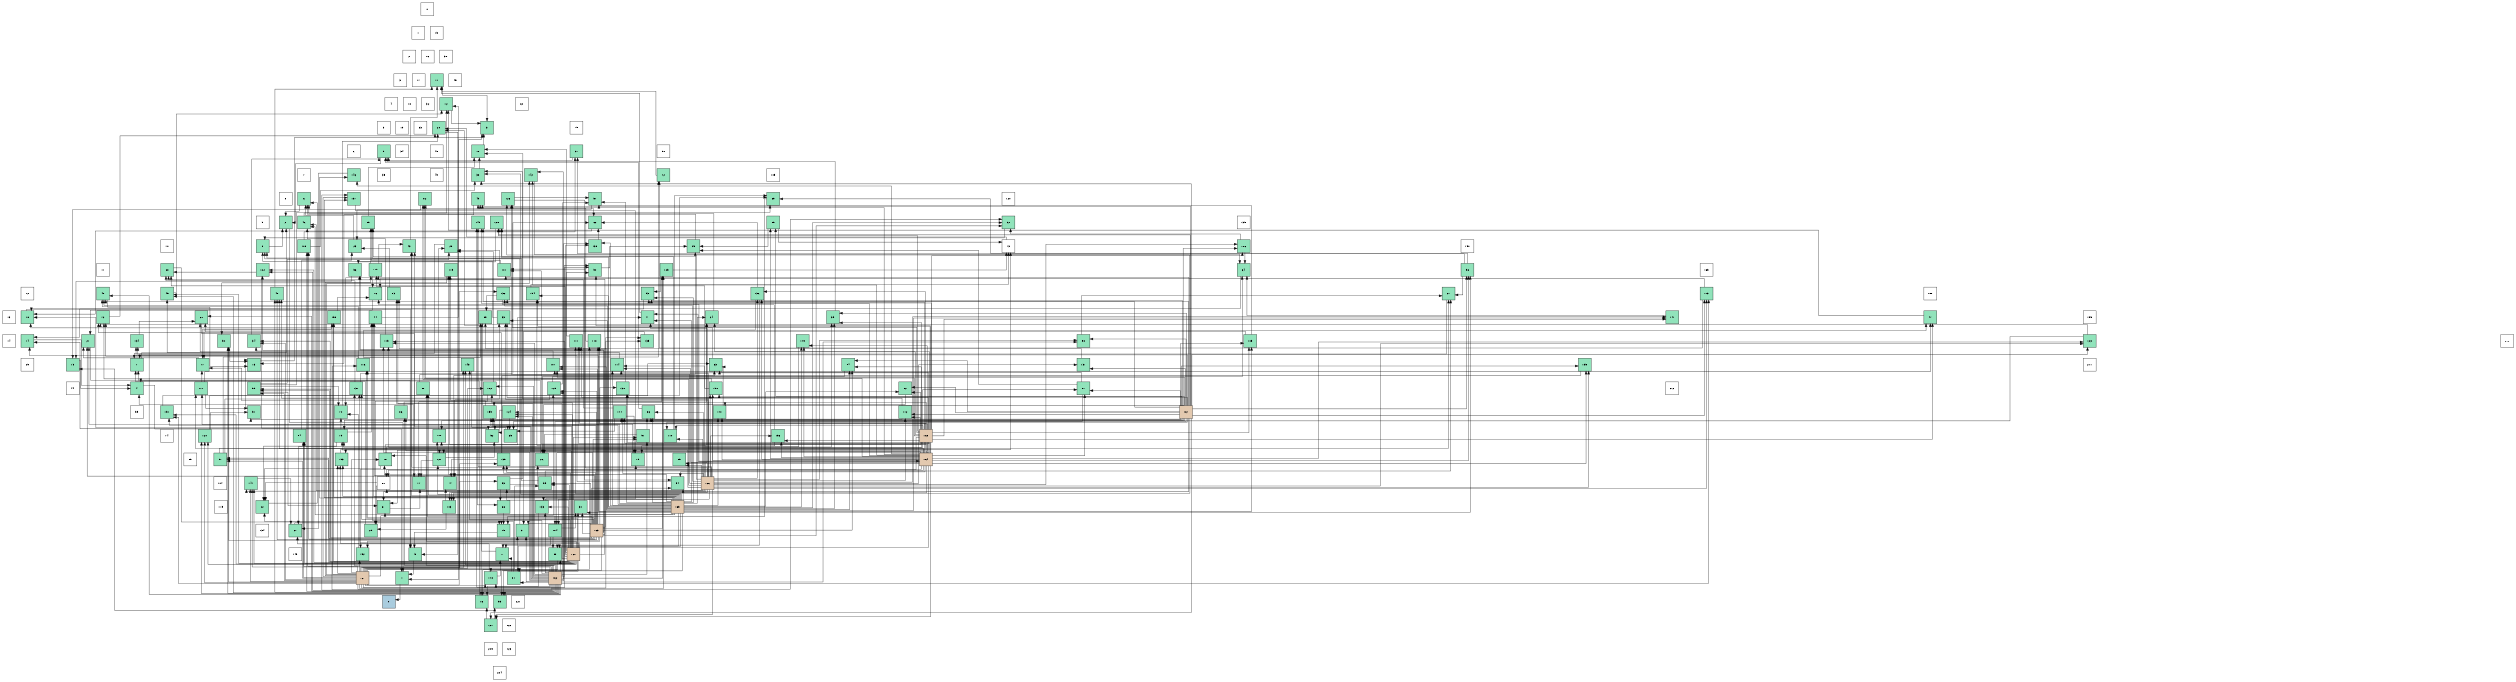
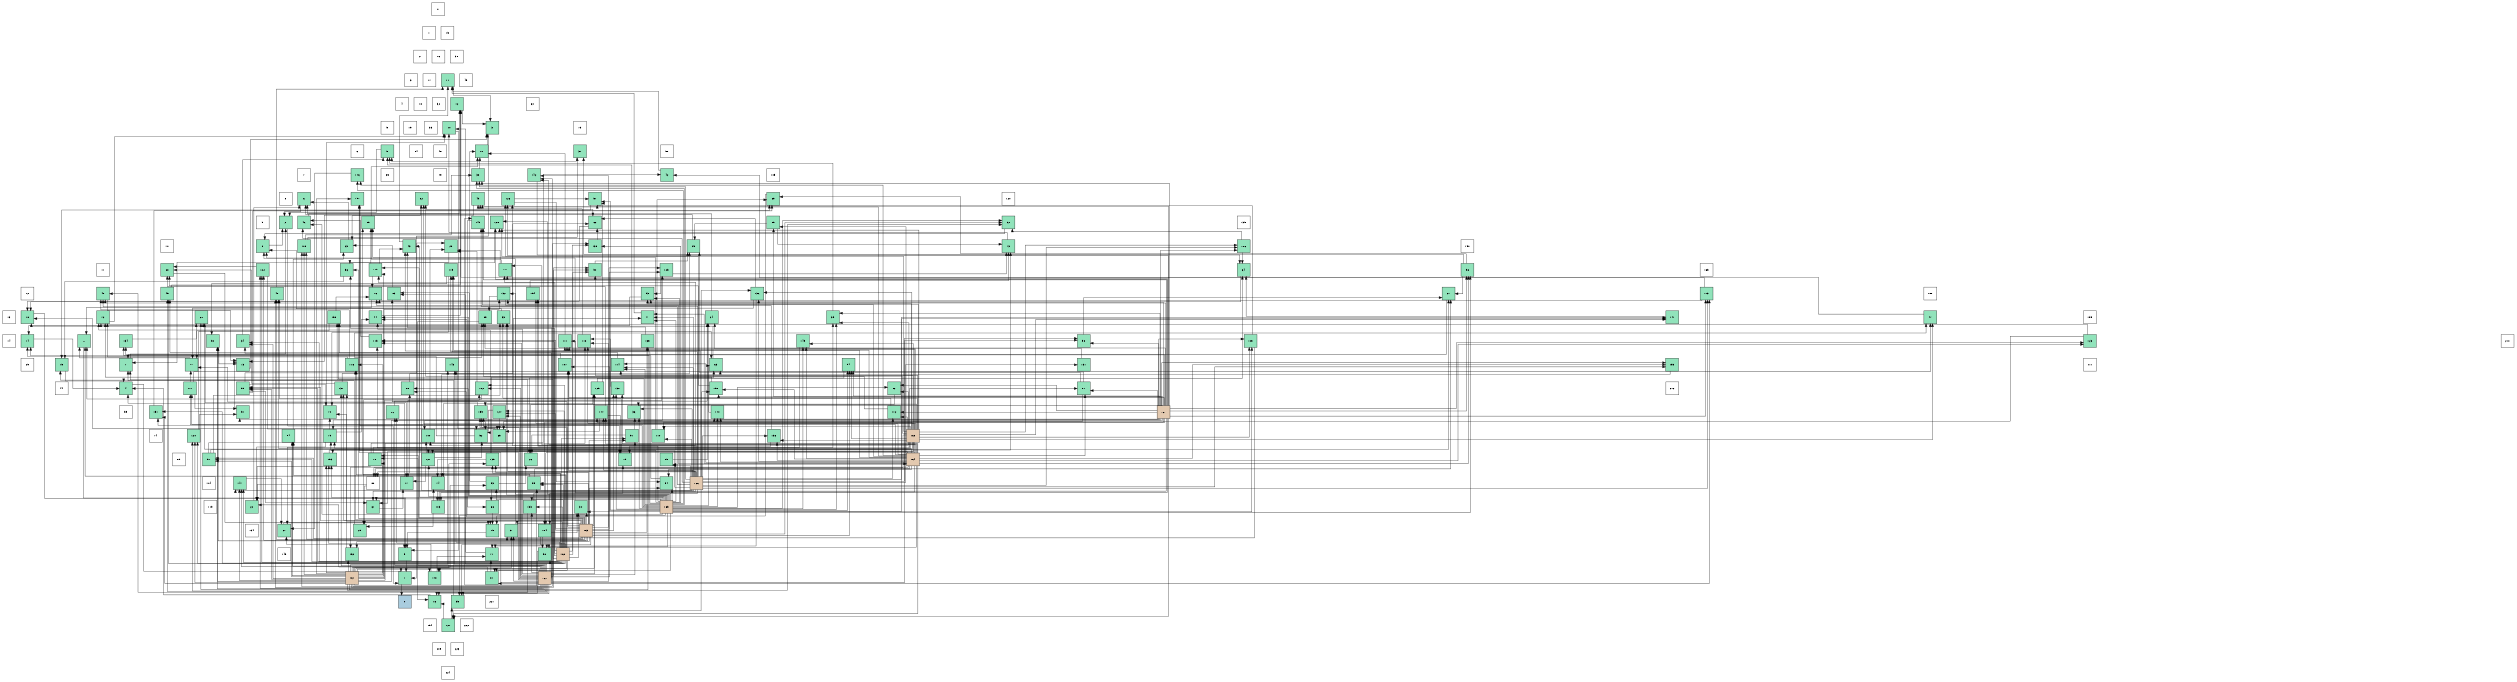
(1008, 246) -> (1008, 246)
(1158, 369) -> none
(1380, 398) -> none
none -> (430, 625)
